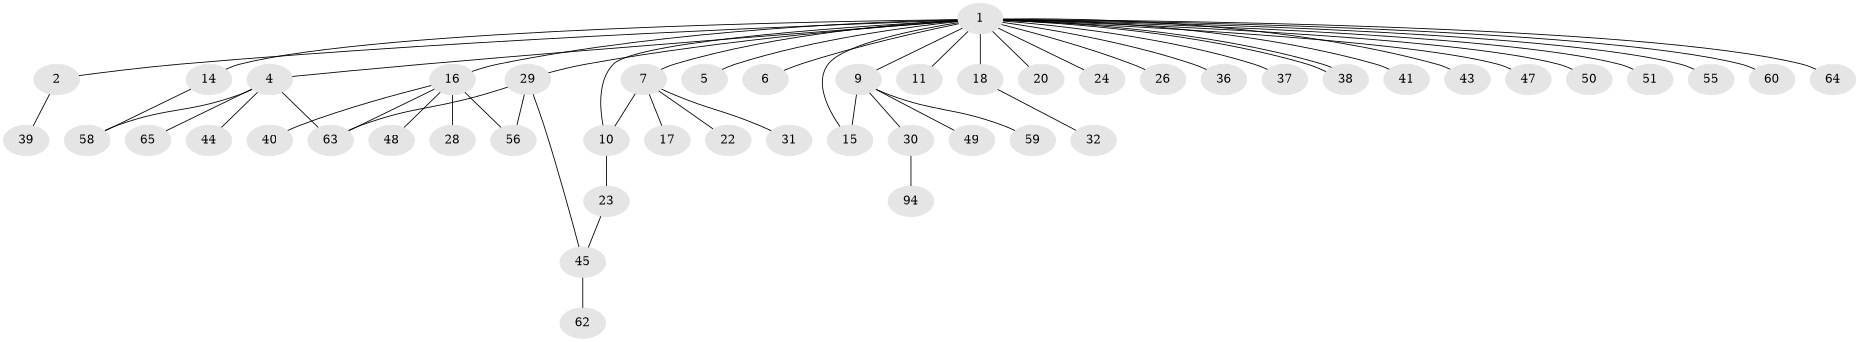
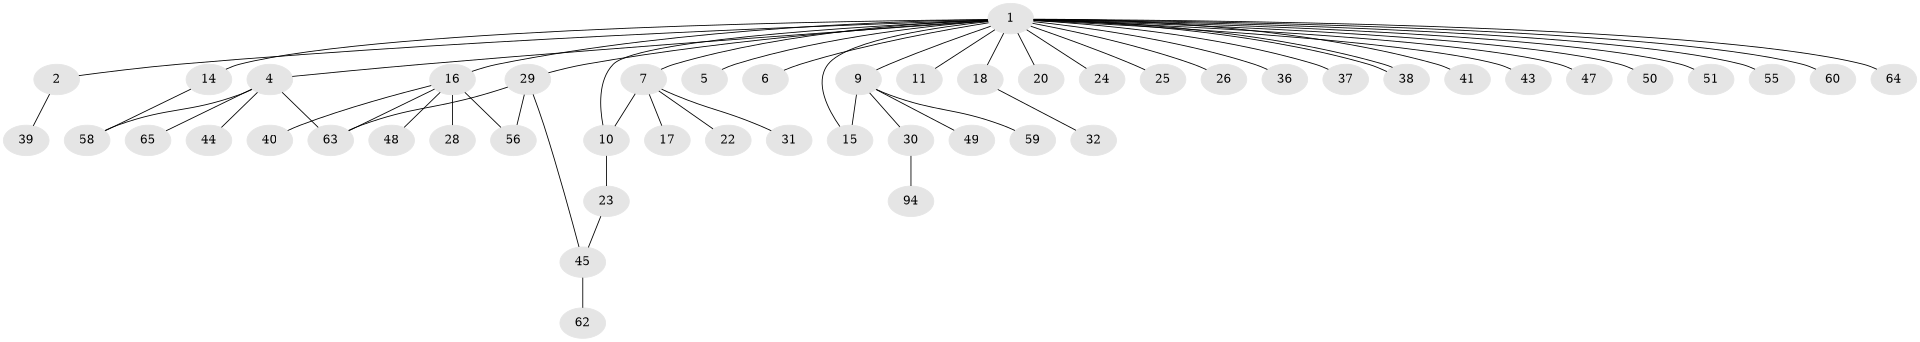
none -> (1163, 80)
